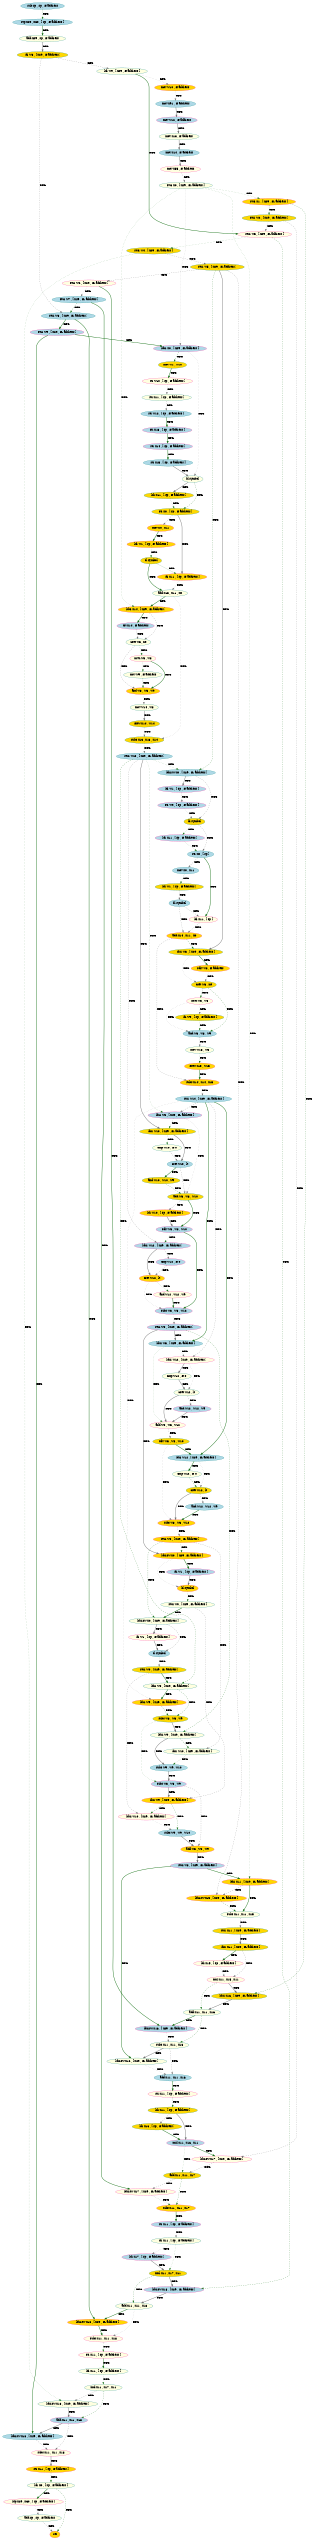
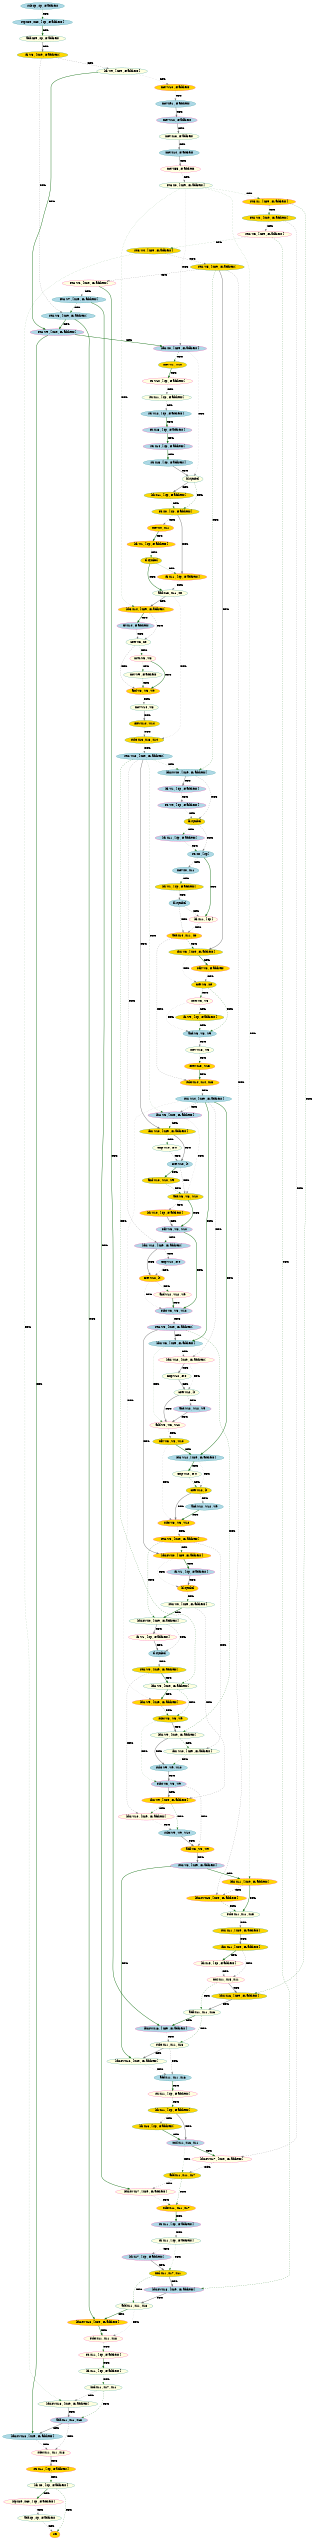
(149, 186) -> (51, 186)
(159, 601) -> (159, 601)
